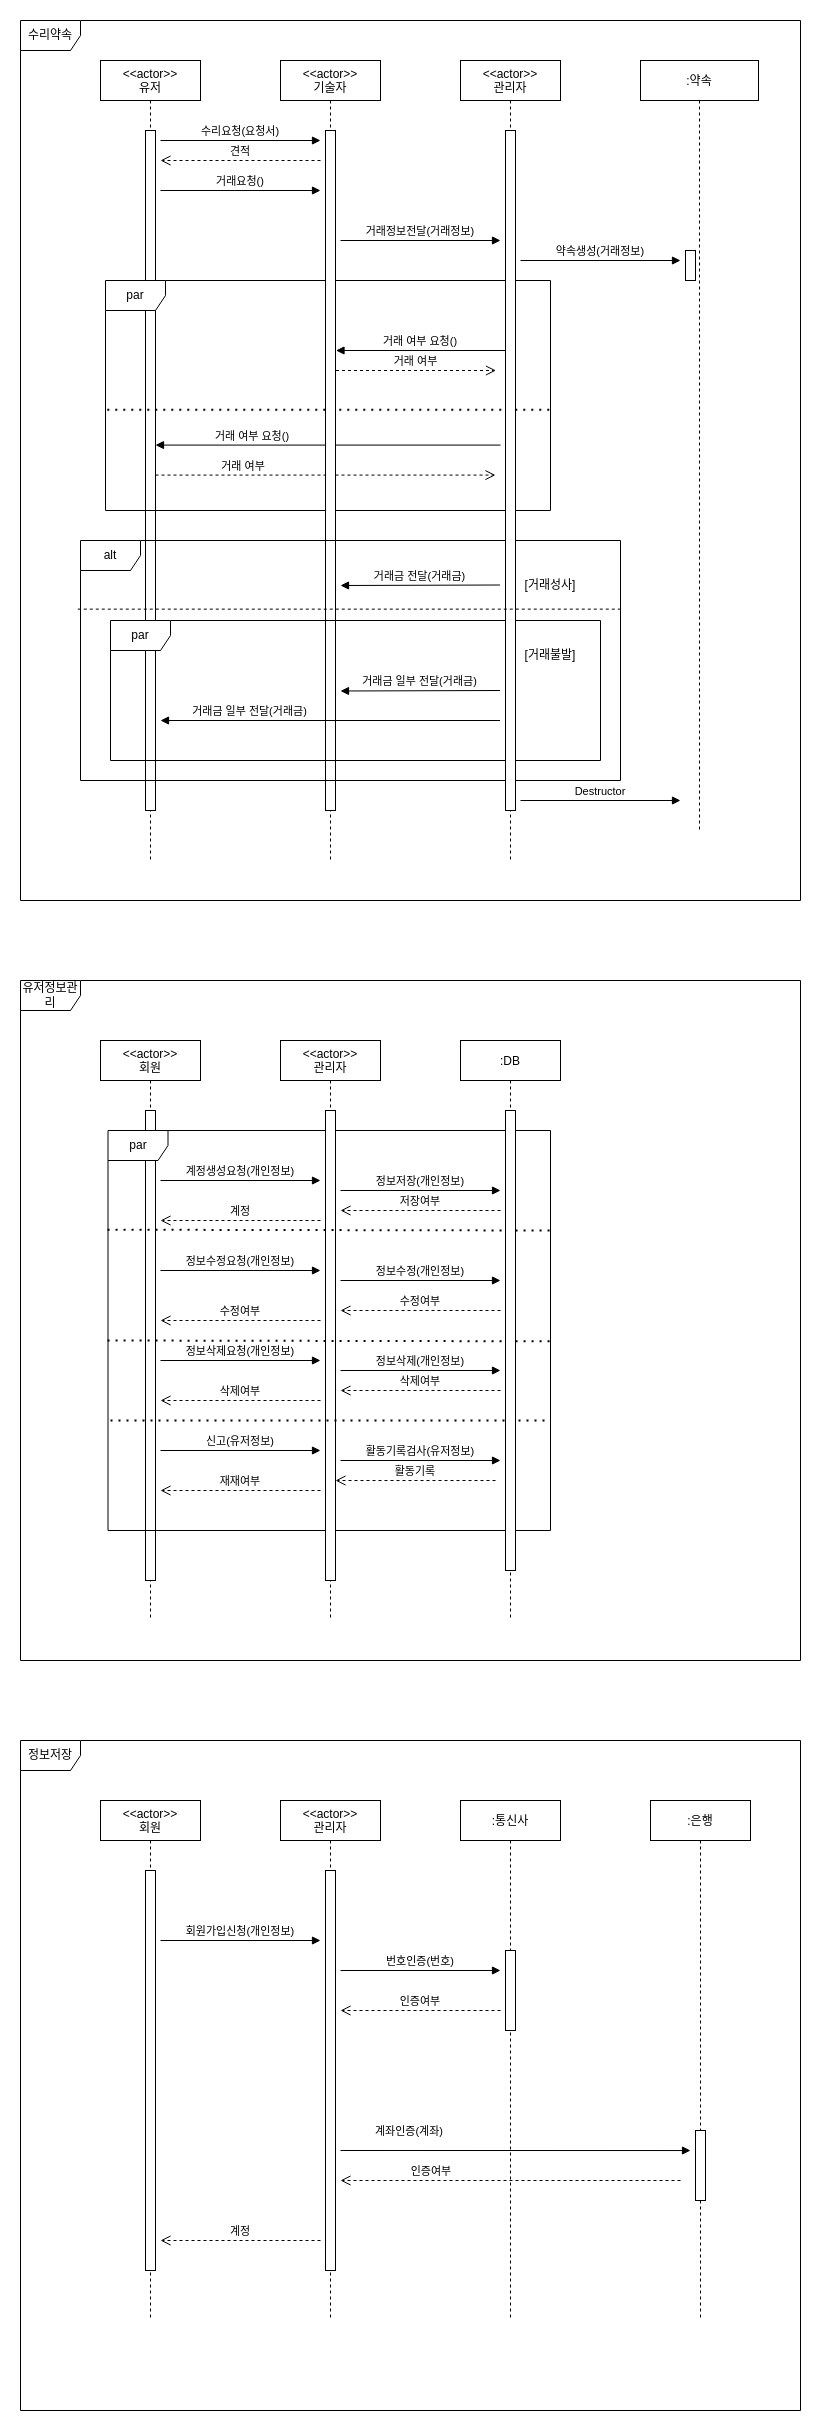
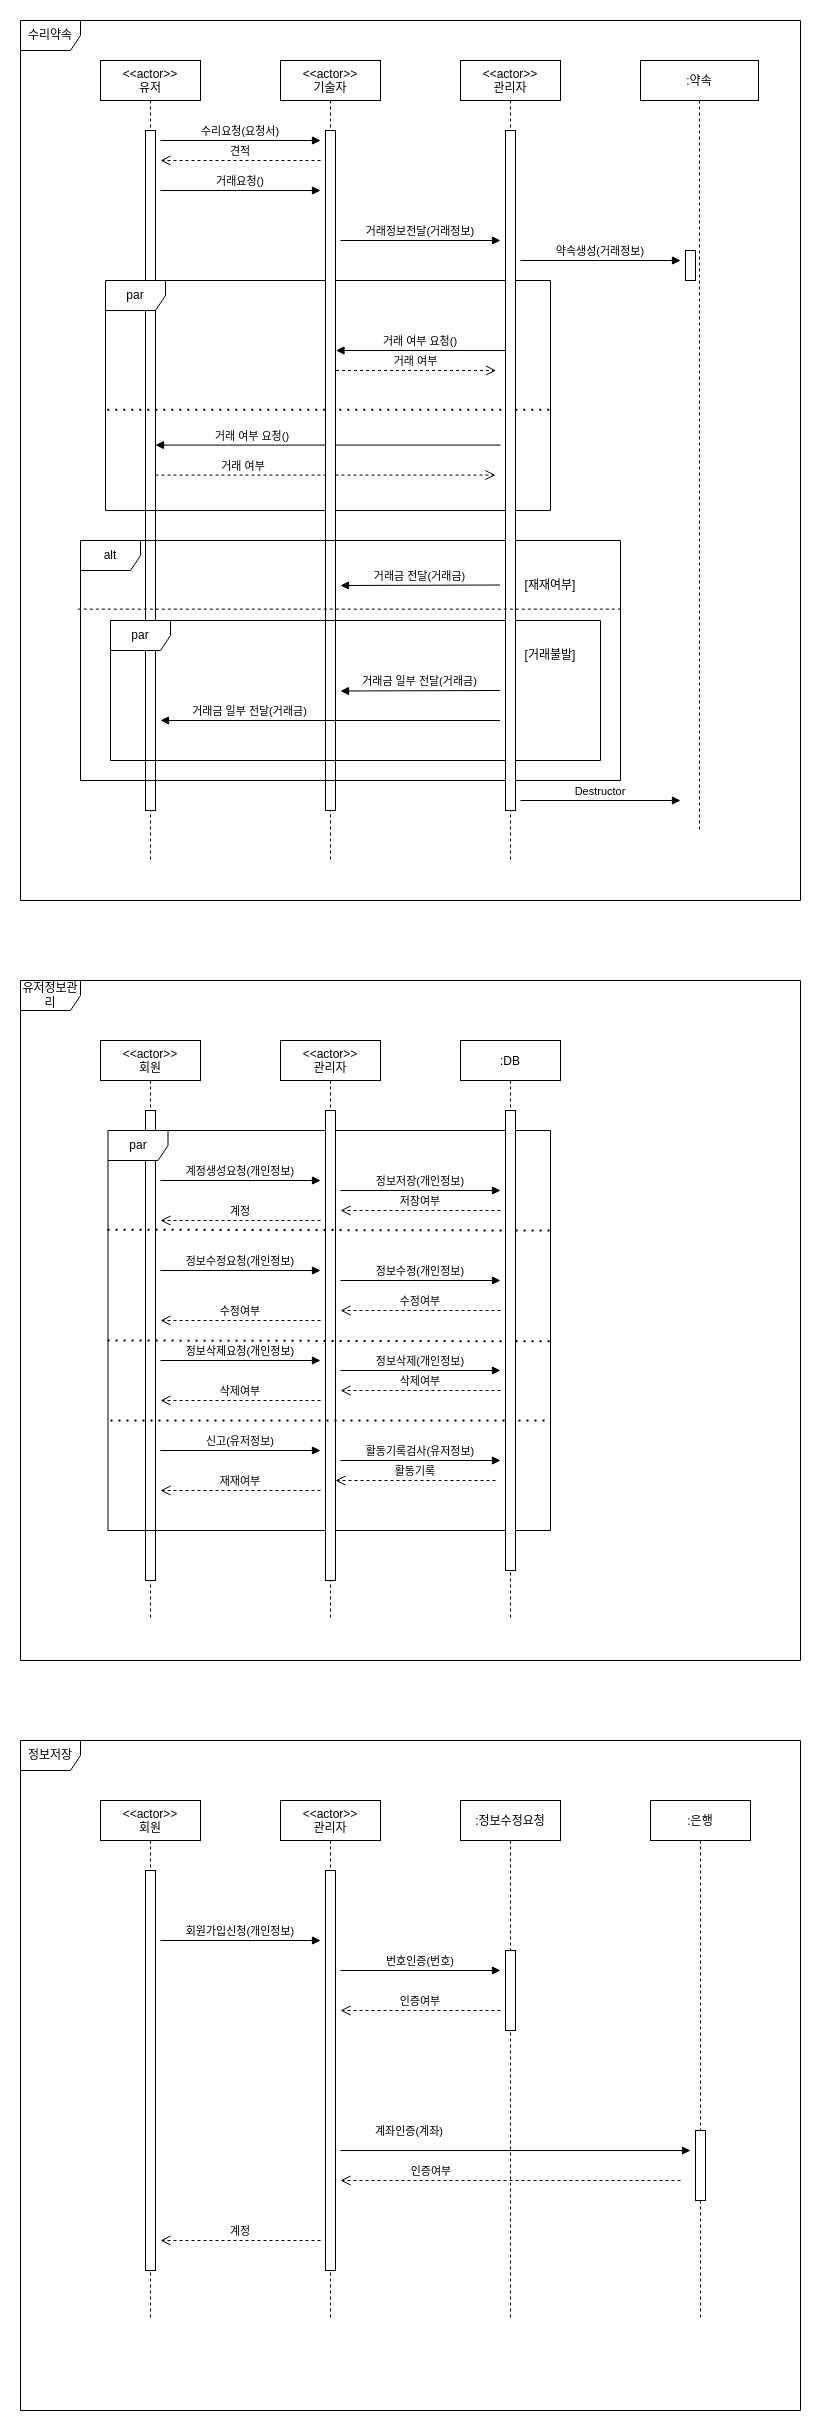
(551, 586) -> (551, 586)
(510, 1821) -> (510, 1821)
